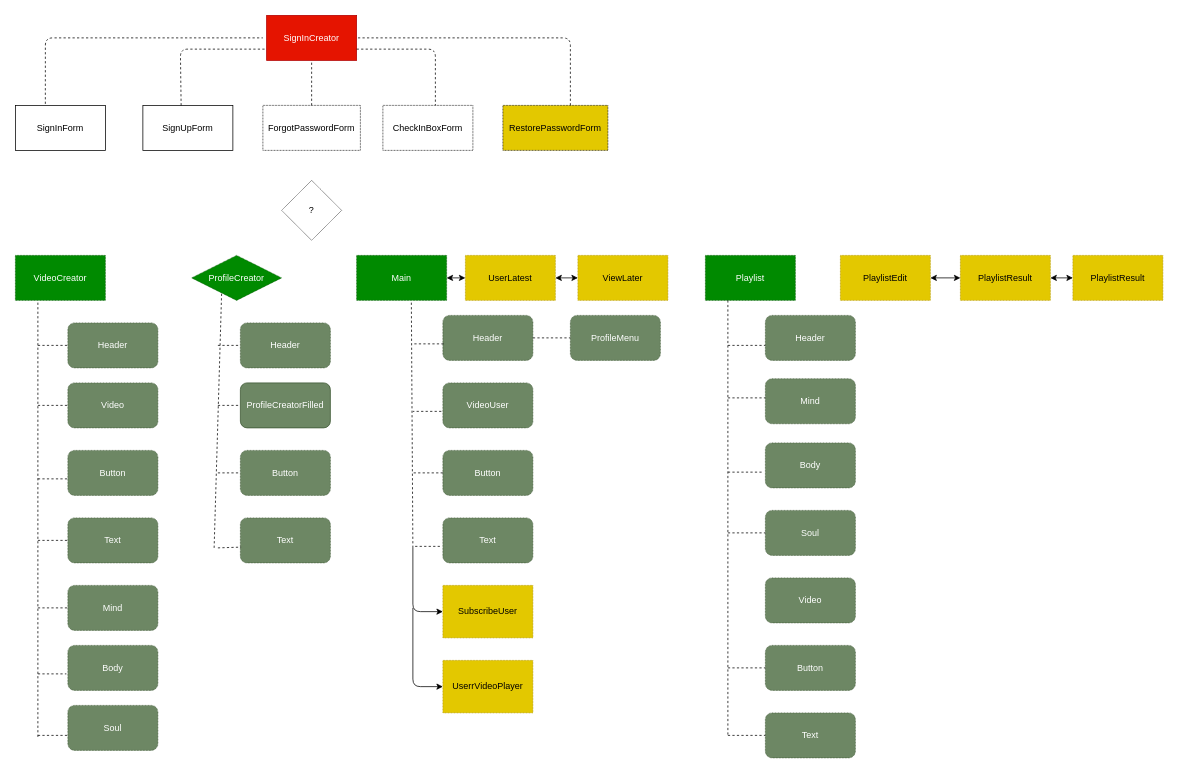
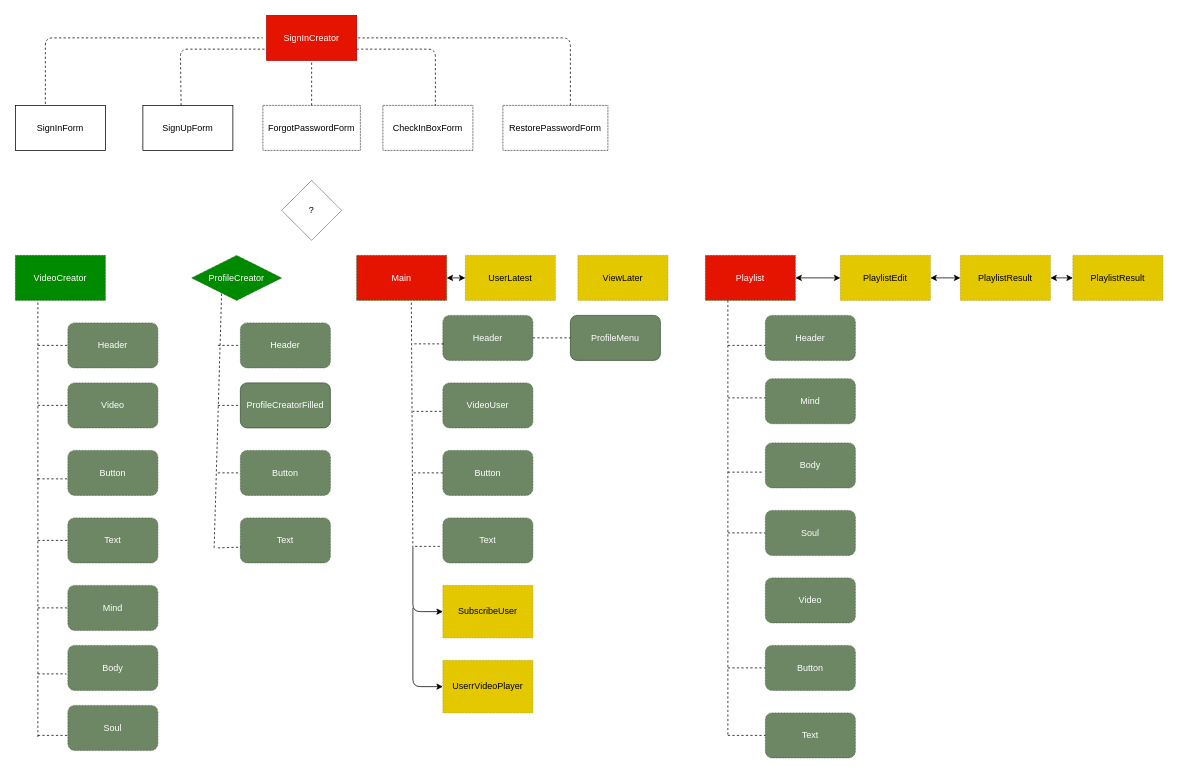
(555, 128) -> (555, 128)
(402, 278) -> (402, 278)
(563, 278) -> none
(750, 278) -> (750, 278)
none -> (834, 278)
(615, 338) -> (615, 338)
